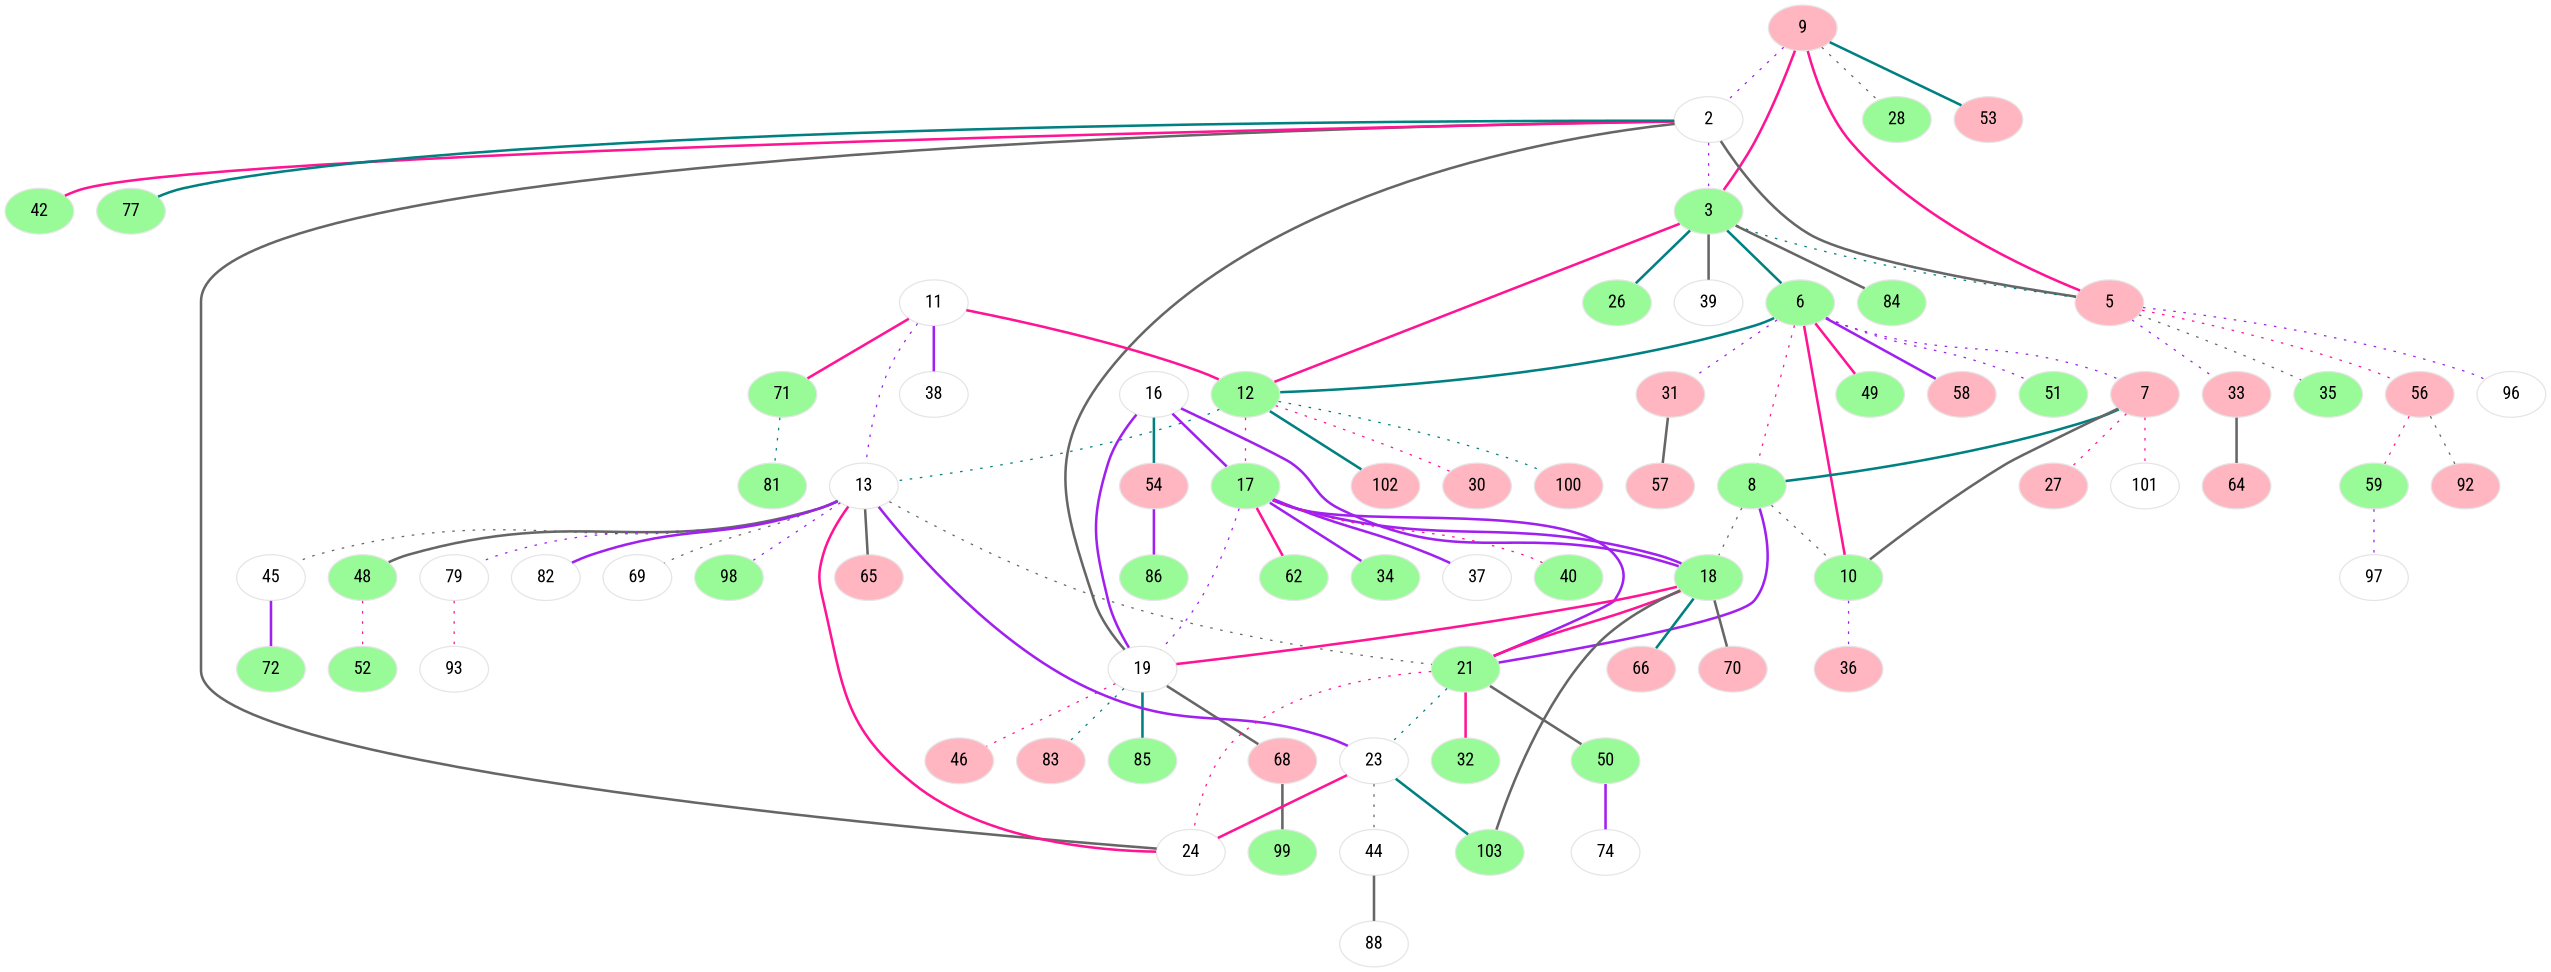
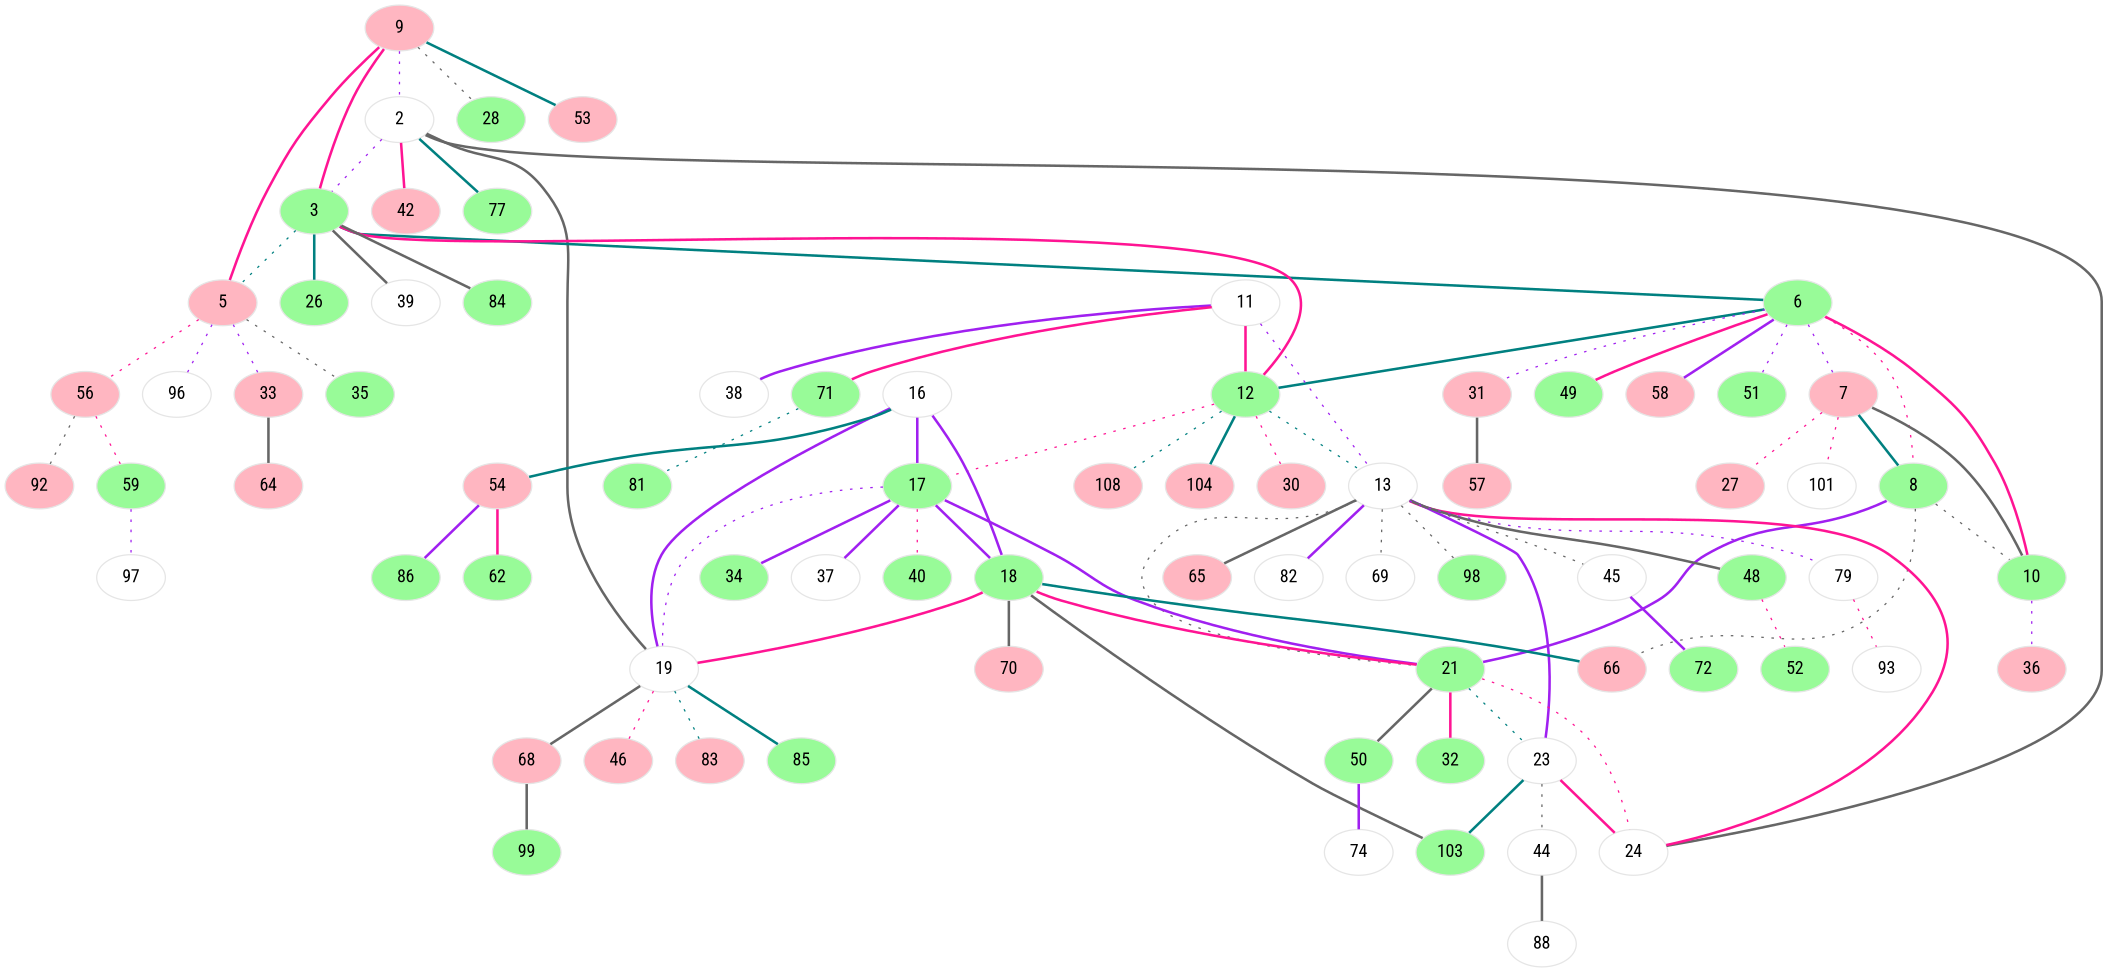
(39, 211) -> (406, 211)
(1839, 247) -> none
(1385, 486) -> (1200, 486)
(1569, 486) -> (1108, 486)
(797, 532) -> (1427, 532)
(1270, 532) -> (497, 532)
(1730, 532) -> (1816, 637)
